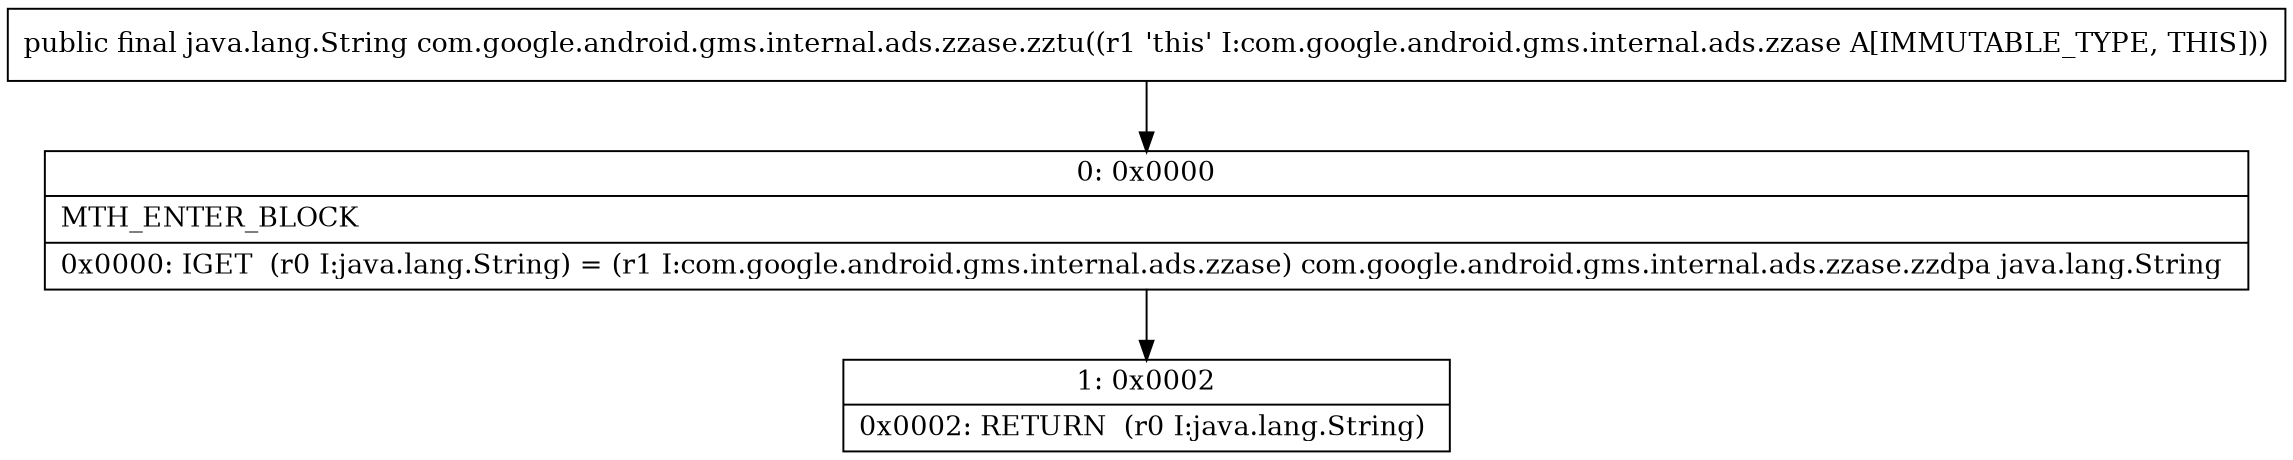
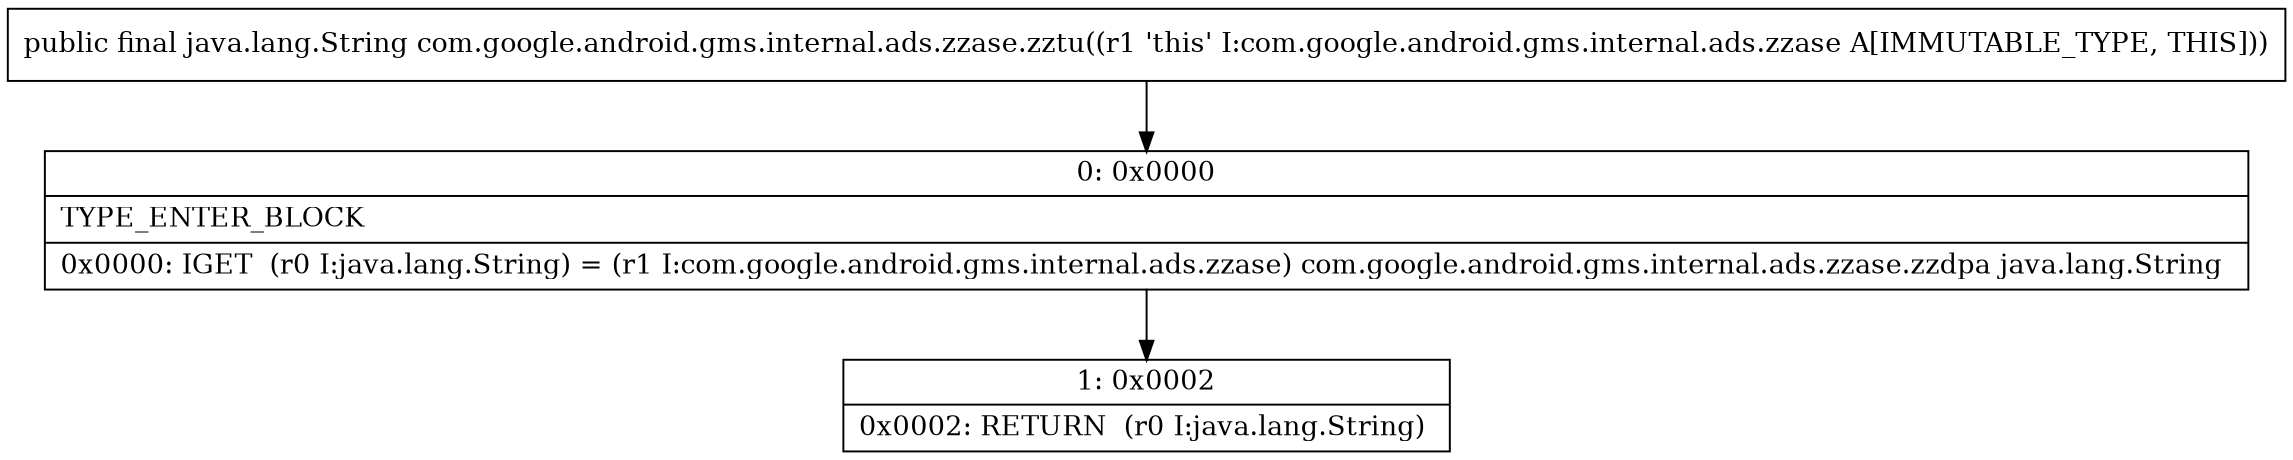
(211, 218) -> (214, 218)
